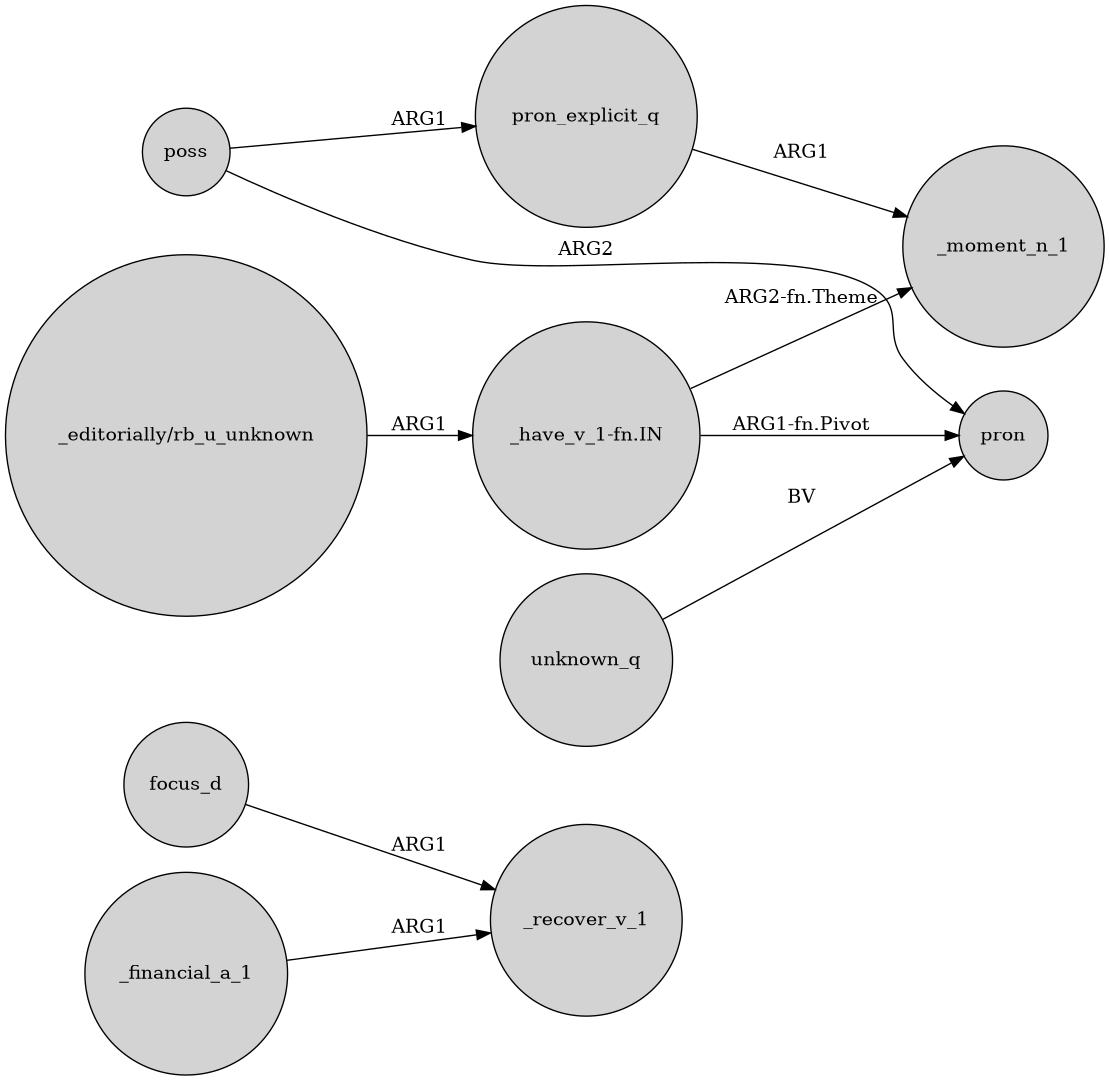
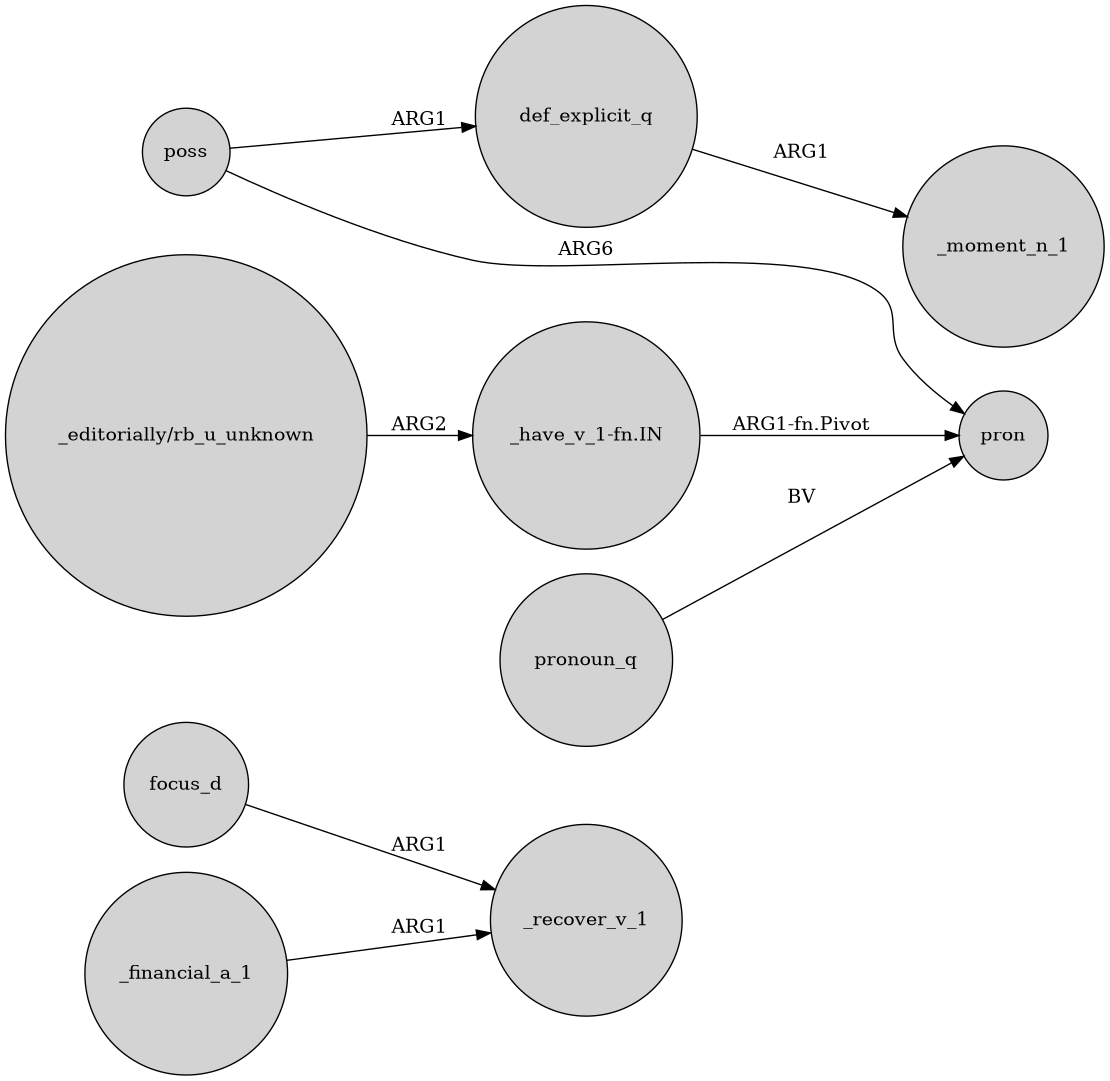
(586, 116) -> (586, 116)
(586, 250) -> (586, 250)
(795, 341) -> none
(420, 425) -> (420, 425)
(586, 660) -> (586, 660)
